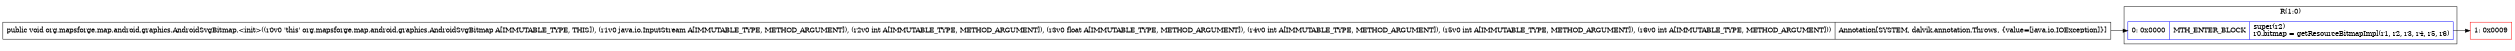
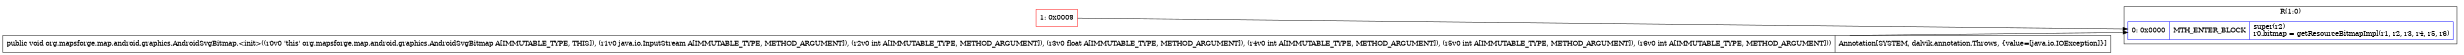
(2460, 31) -> (1600, 24)
